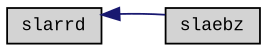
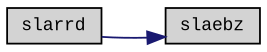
(142, 14) -> (124, 38)
